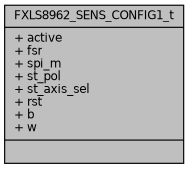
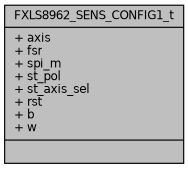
(38, 38) -> (33, 38)
